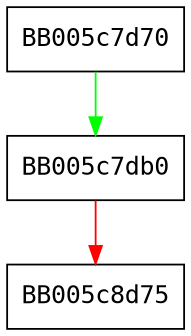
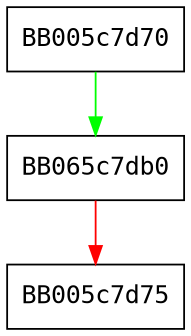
(96, 168) -> (96, 168)
(96, 297) -> (96, 297)
